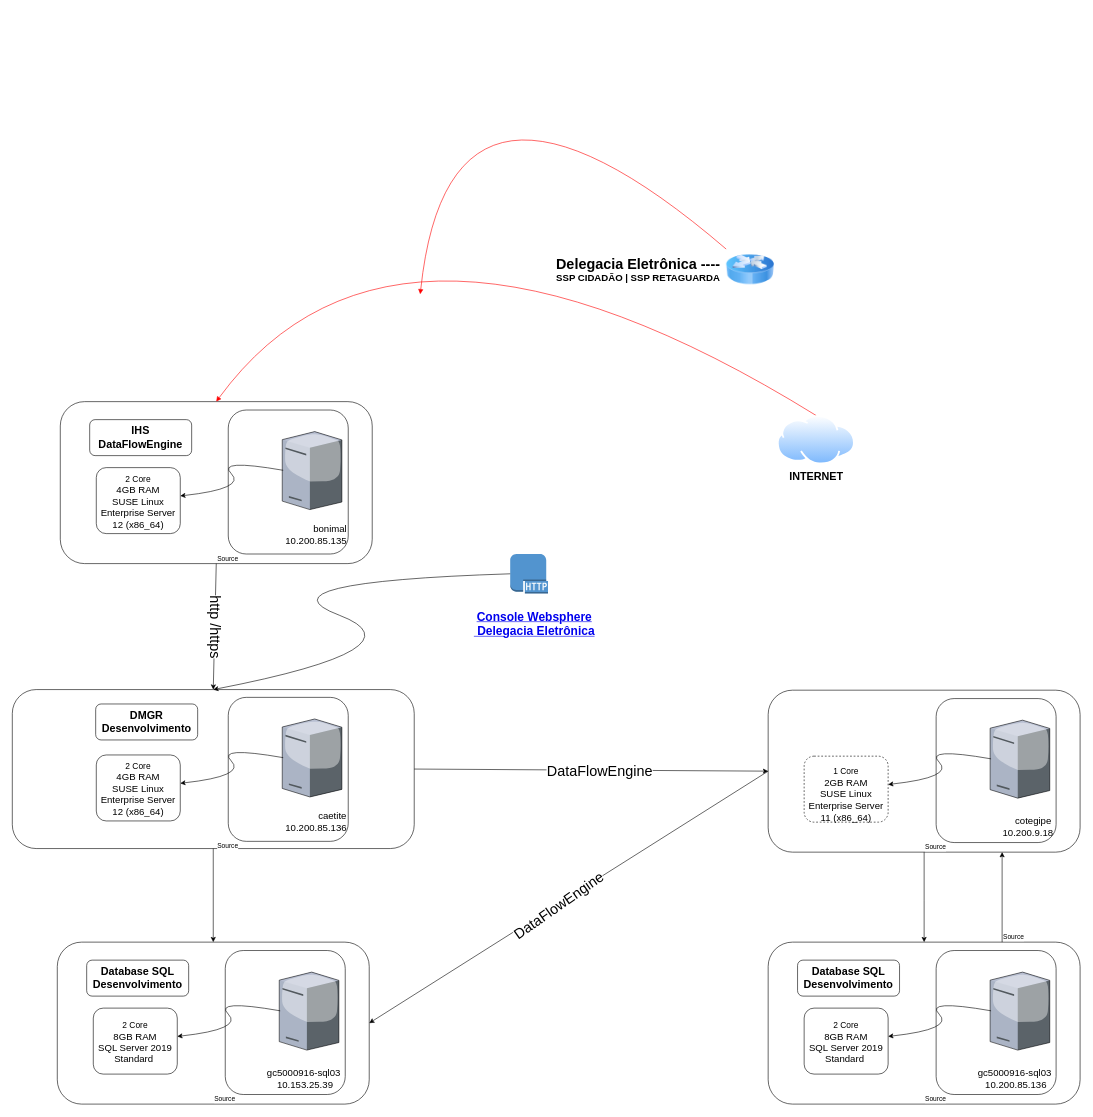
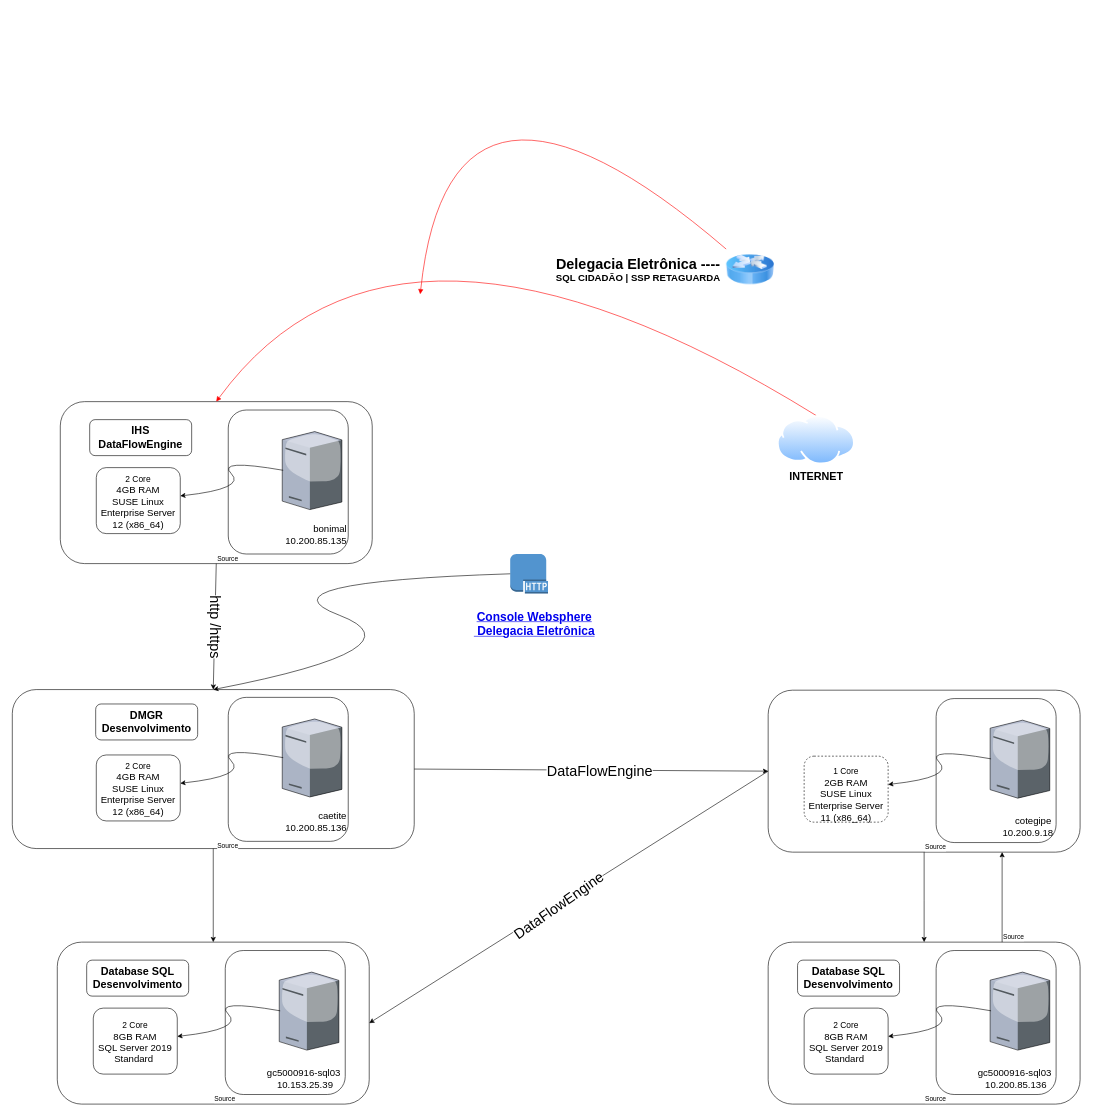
(638, 270) -> (638, 270)
